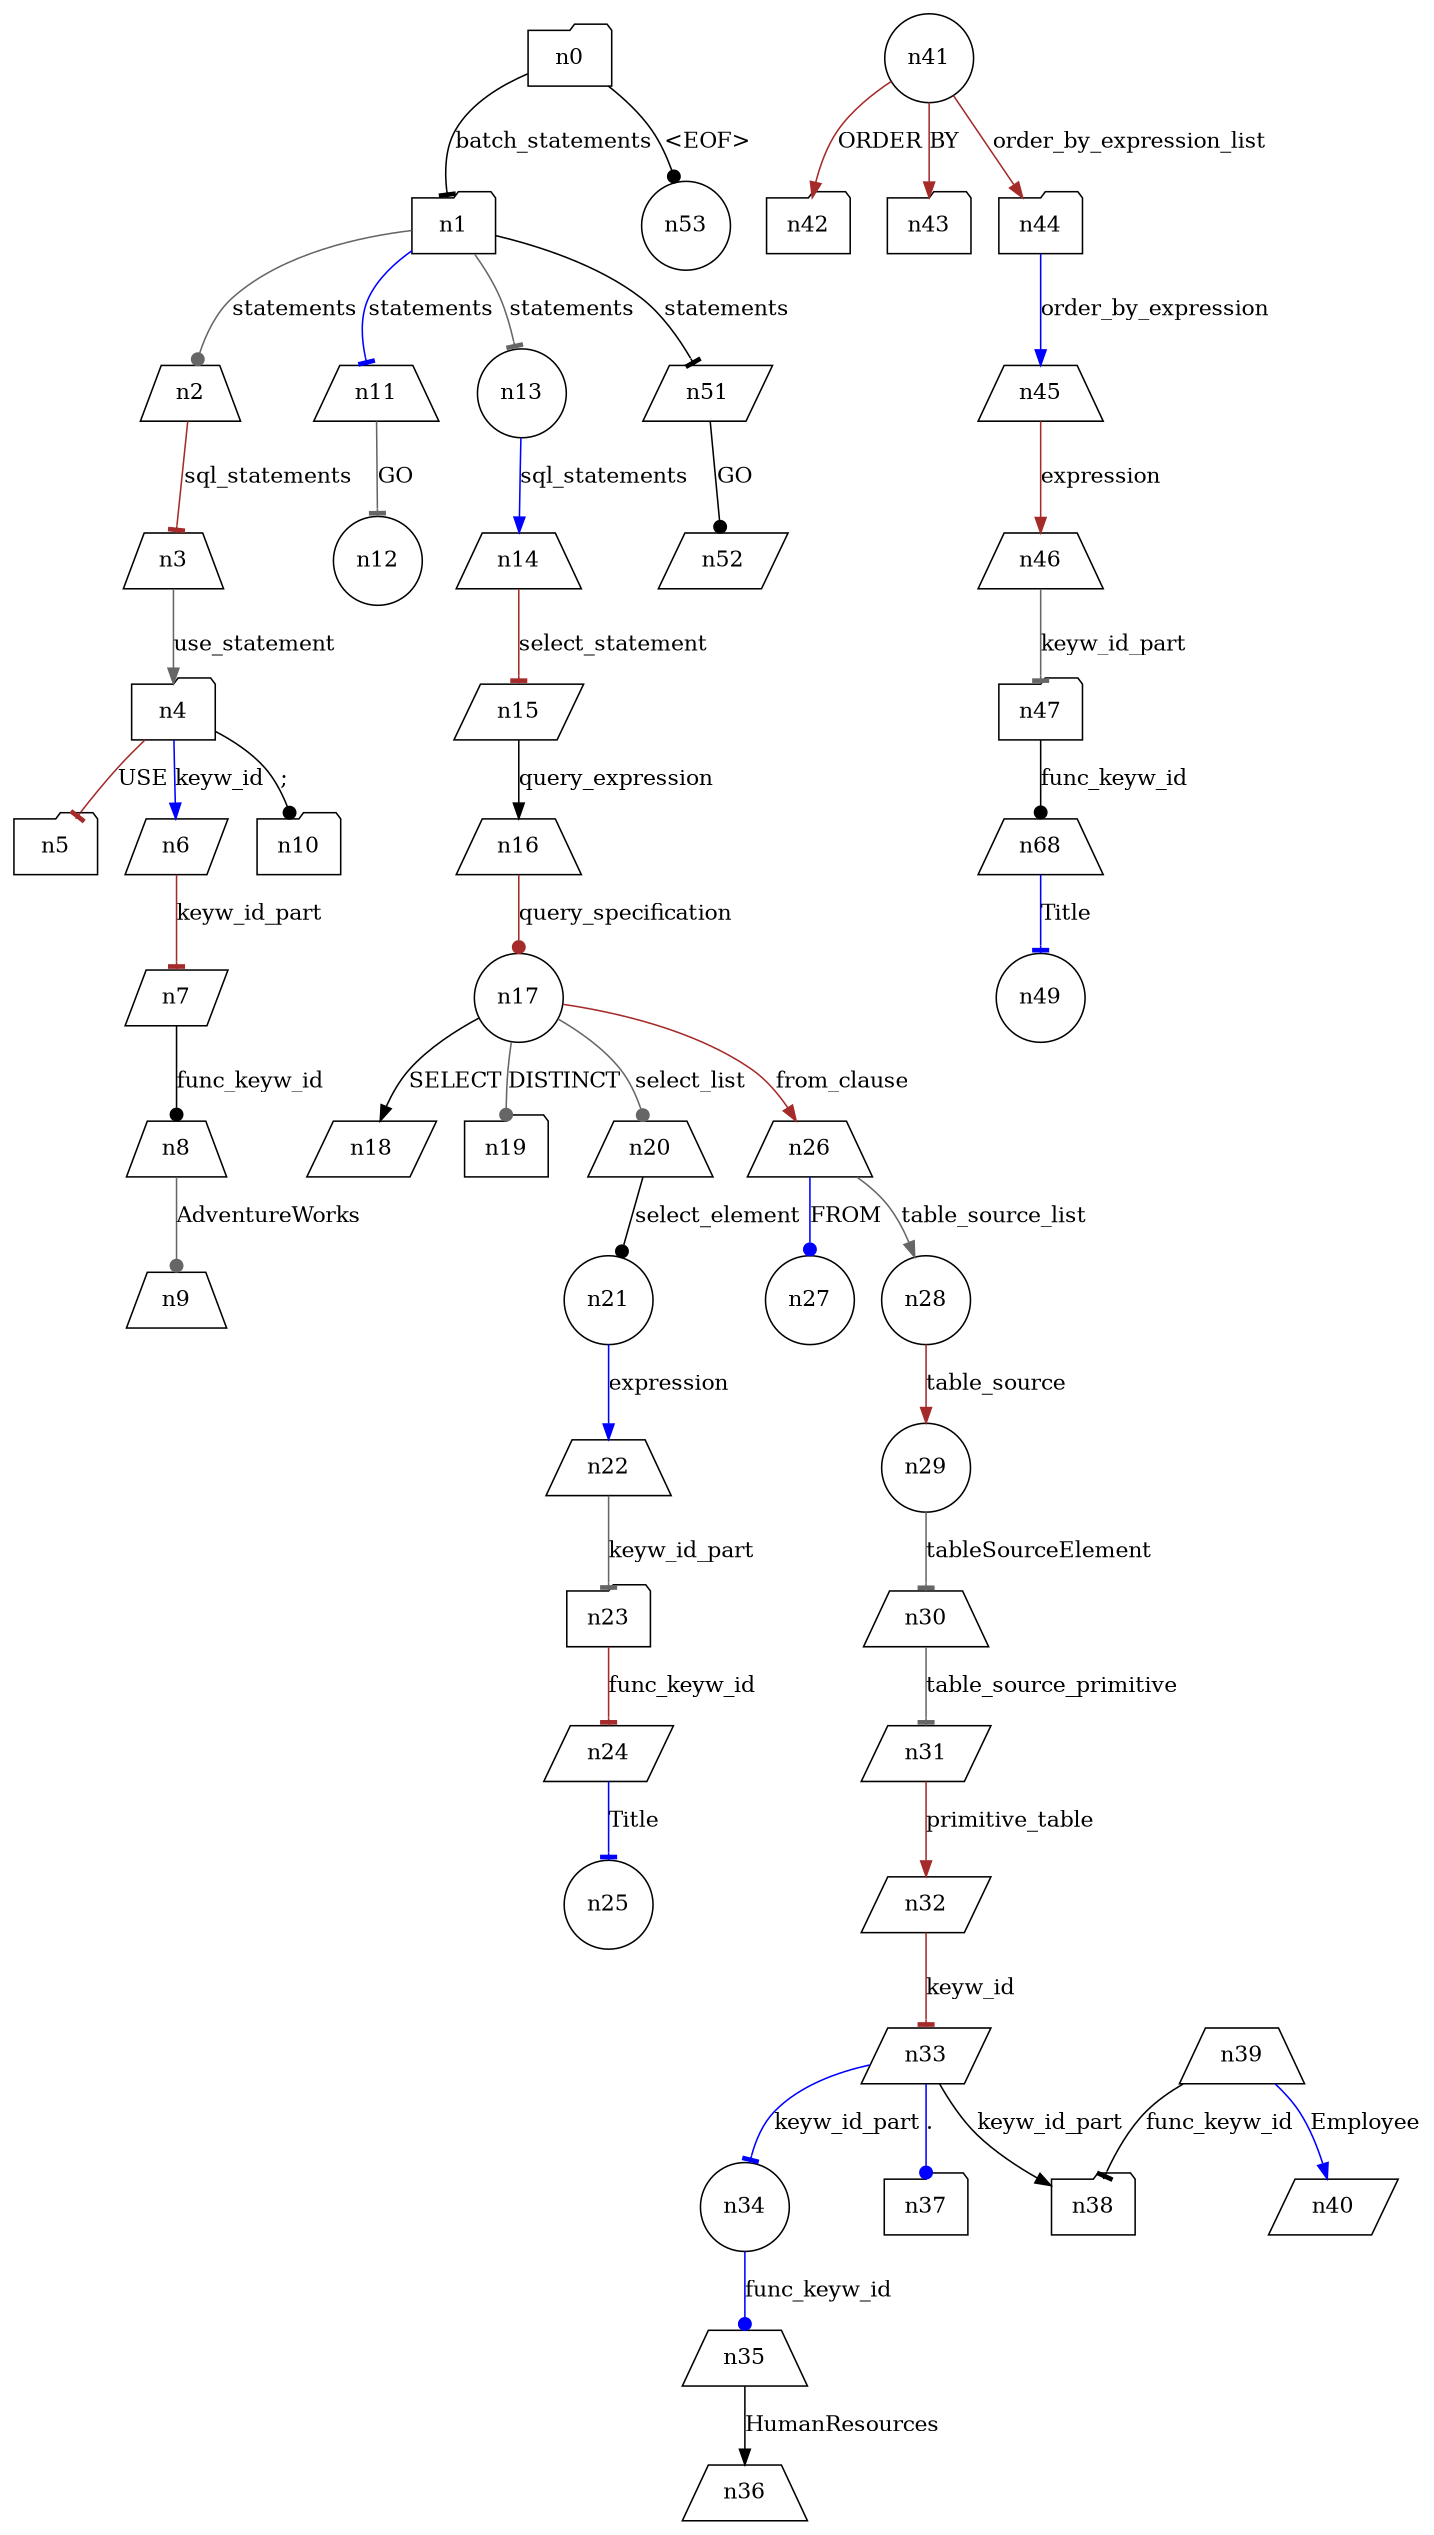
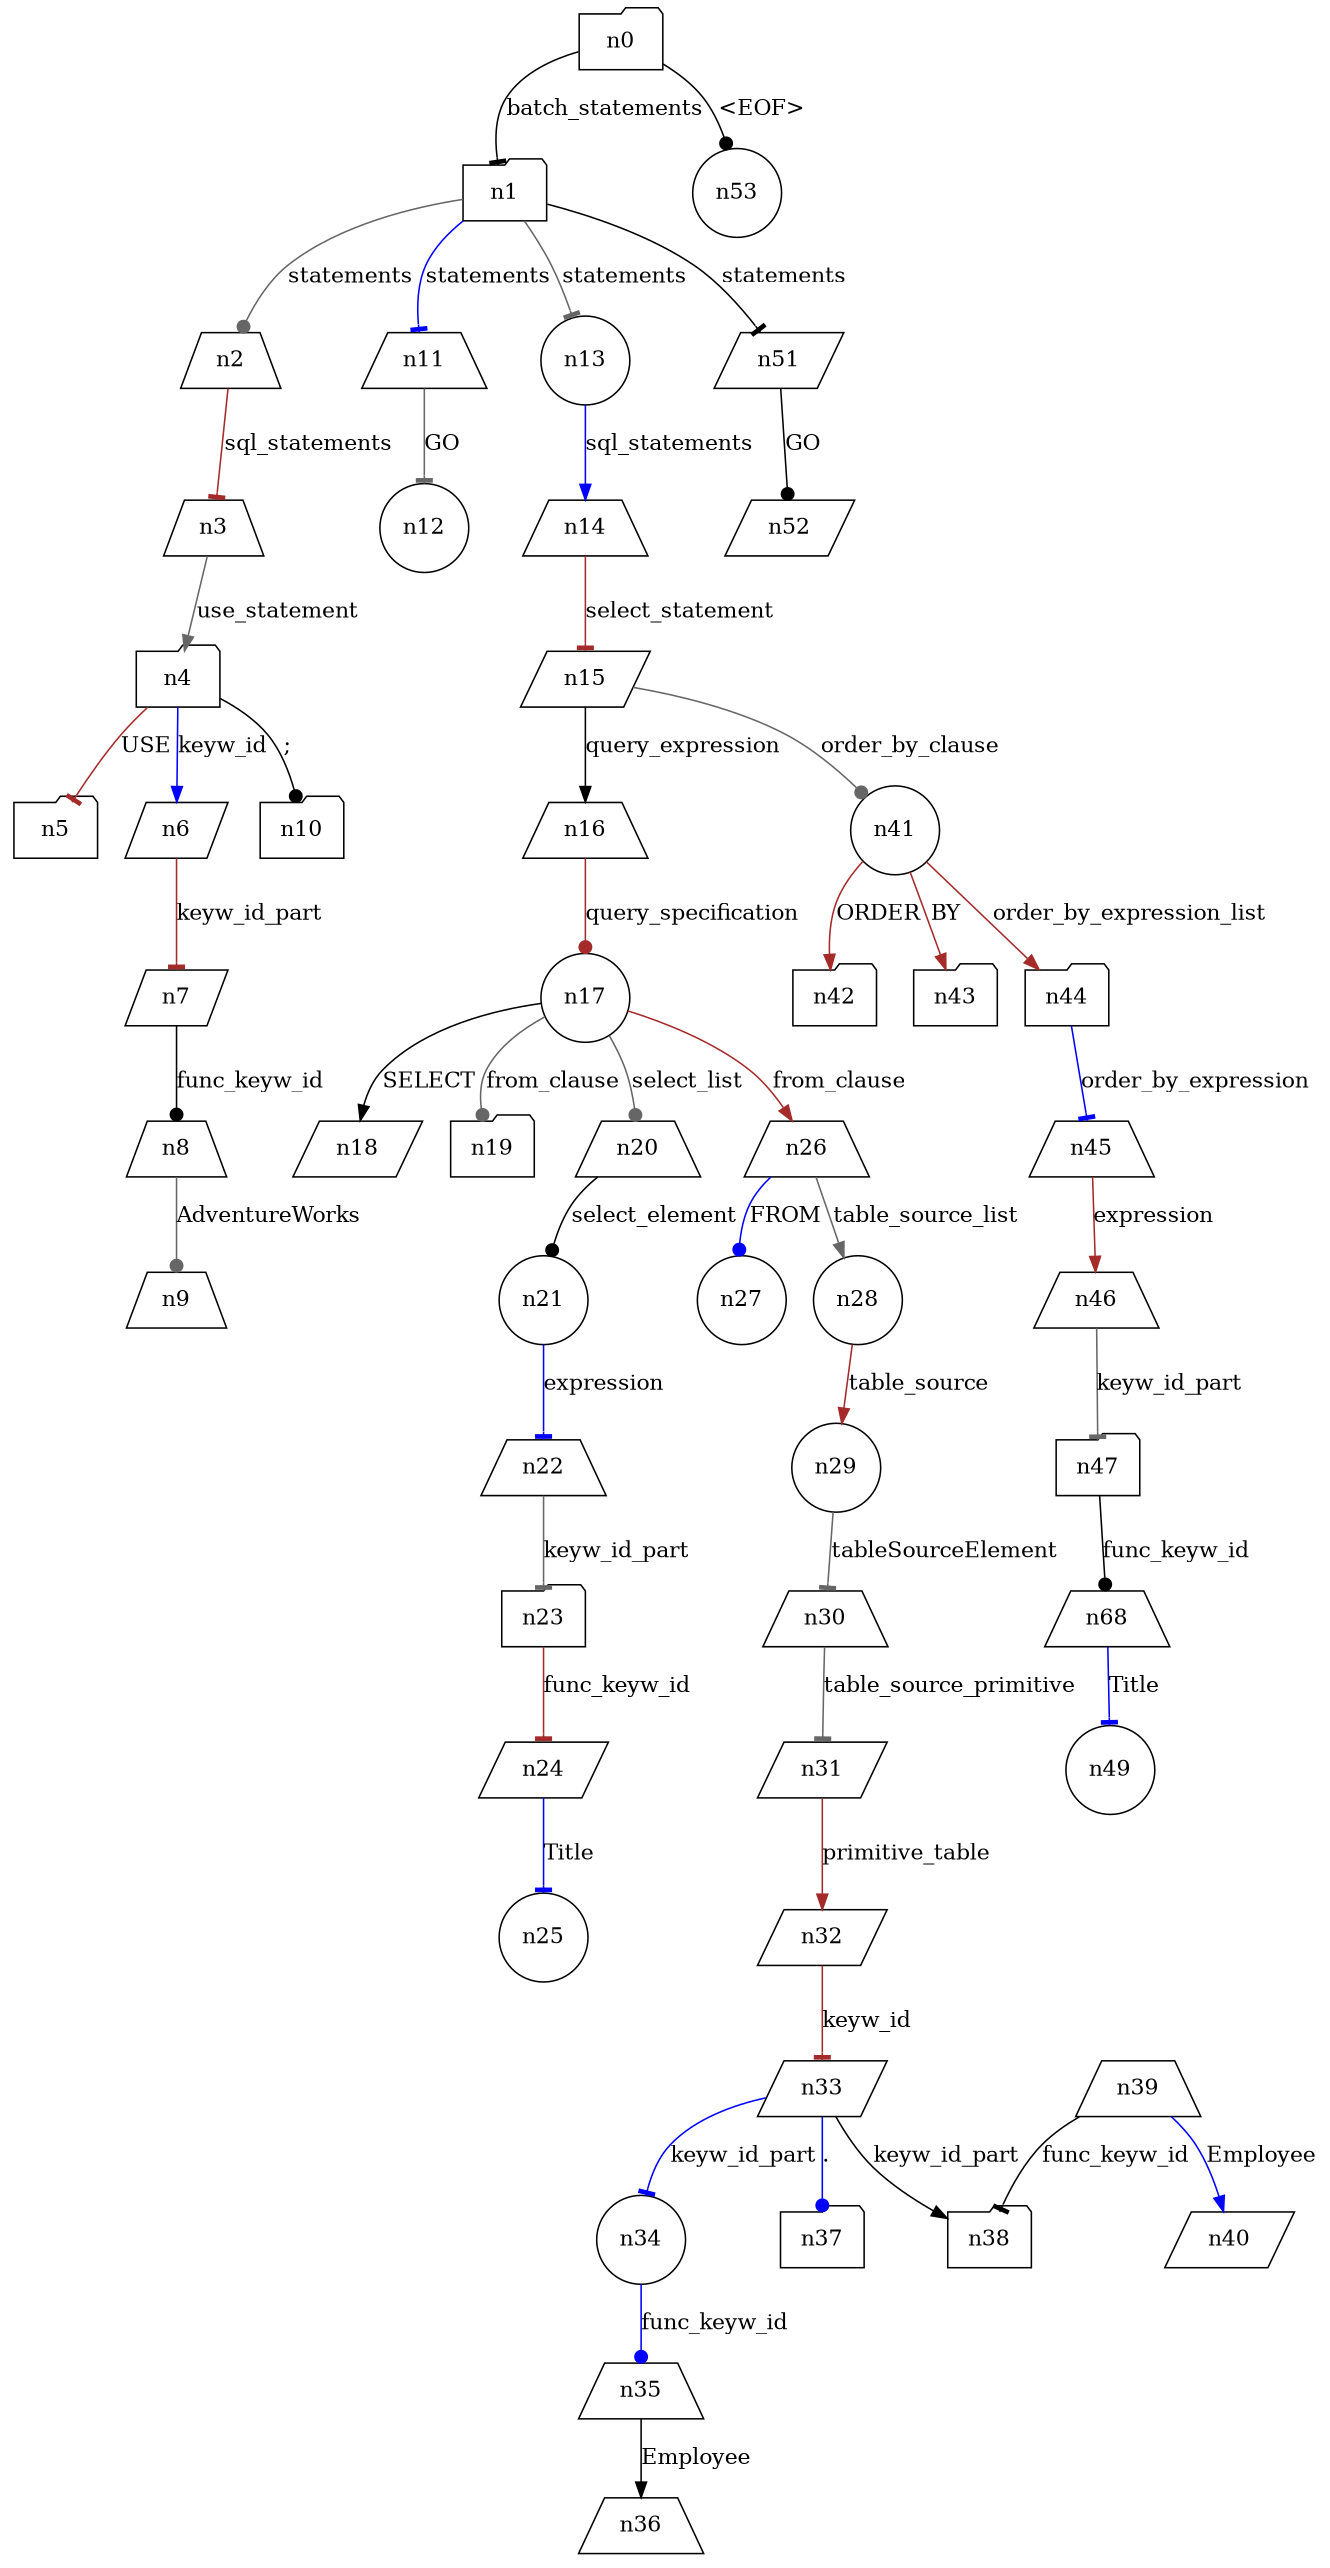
(1041, 302) -> (1079, 1069)
none -> (753, 720)
(564, 1082) -> (553, 1082)
(609, 1384) -> (544, 1388)
(842, 2426) -> (696, 2458)
